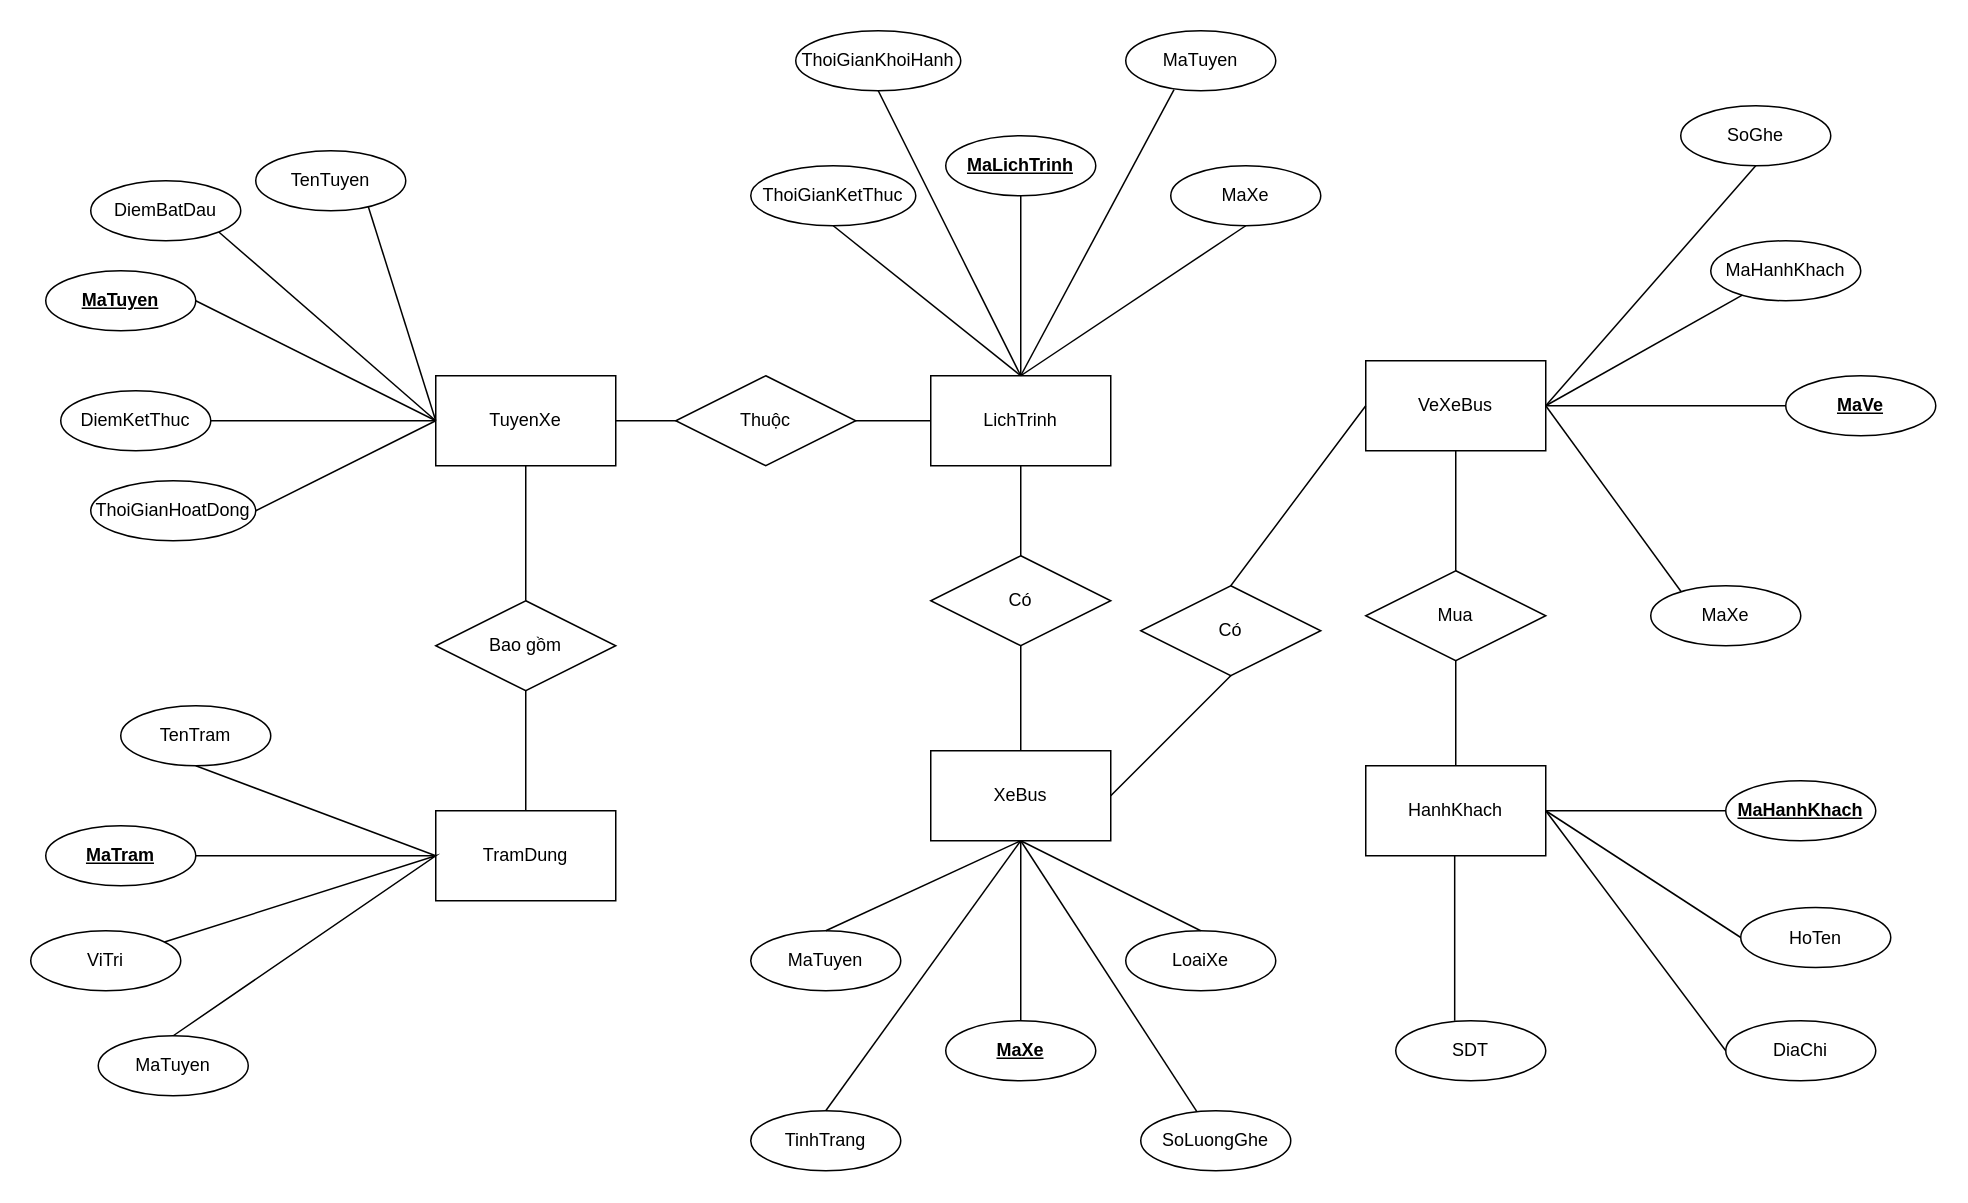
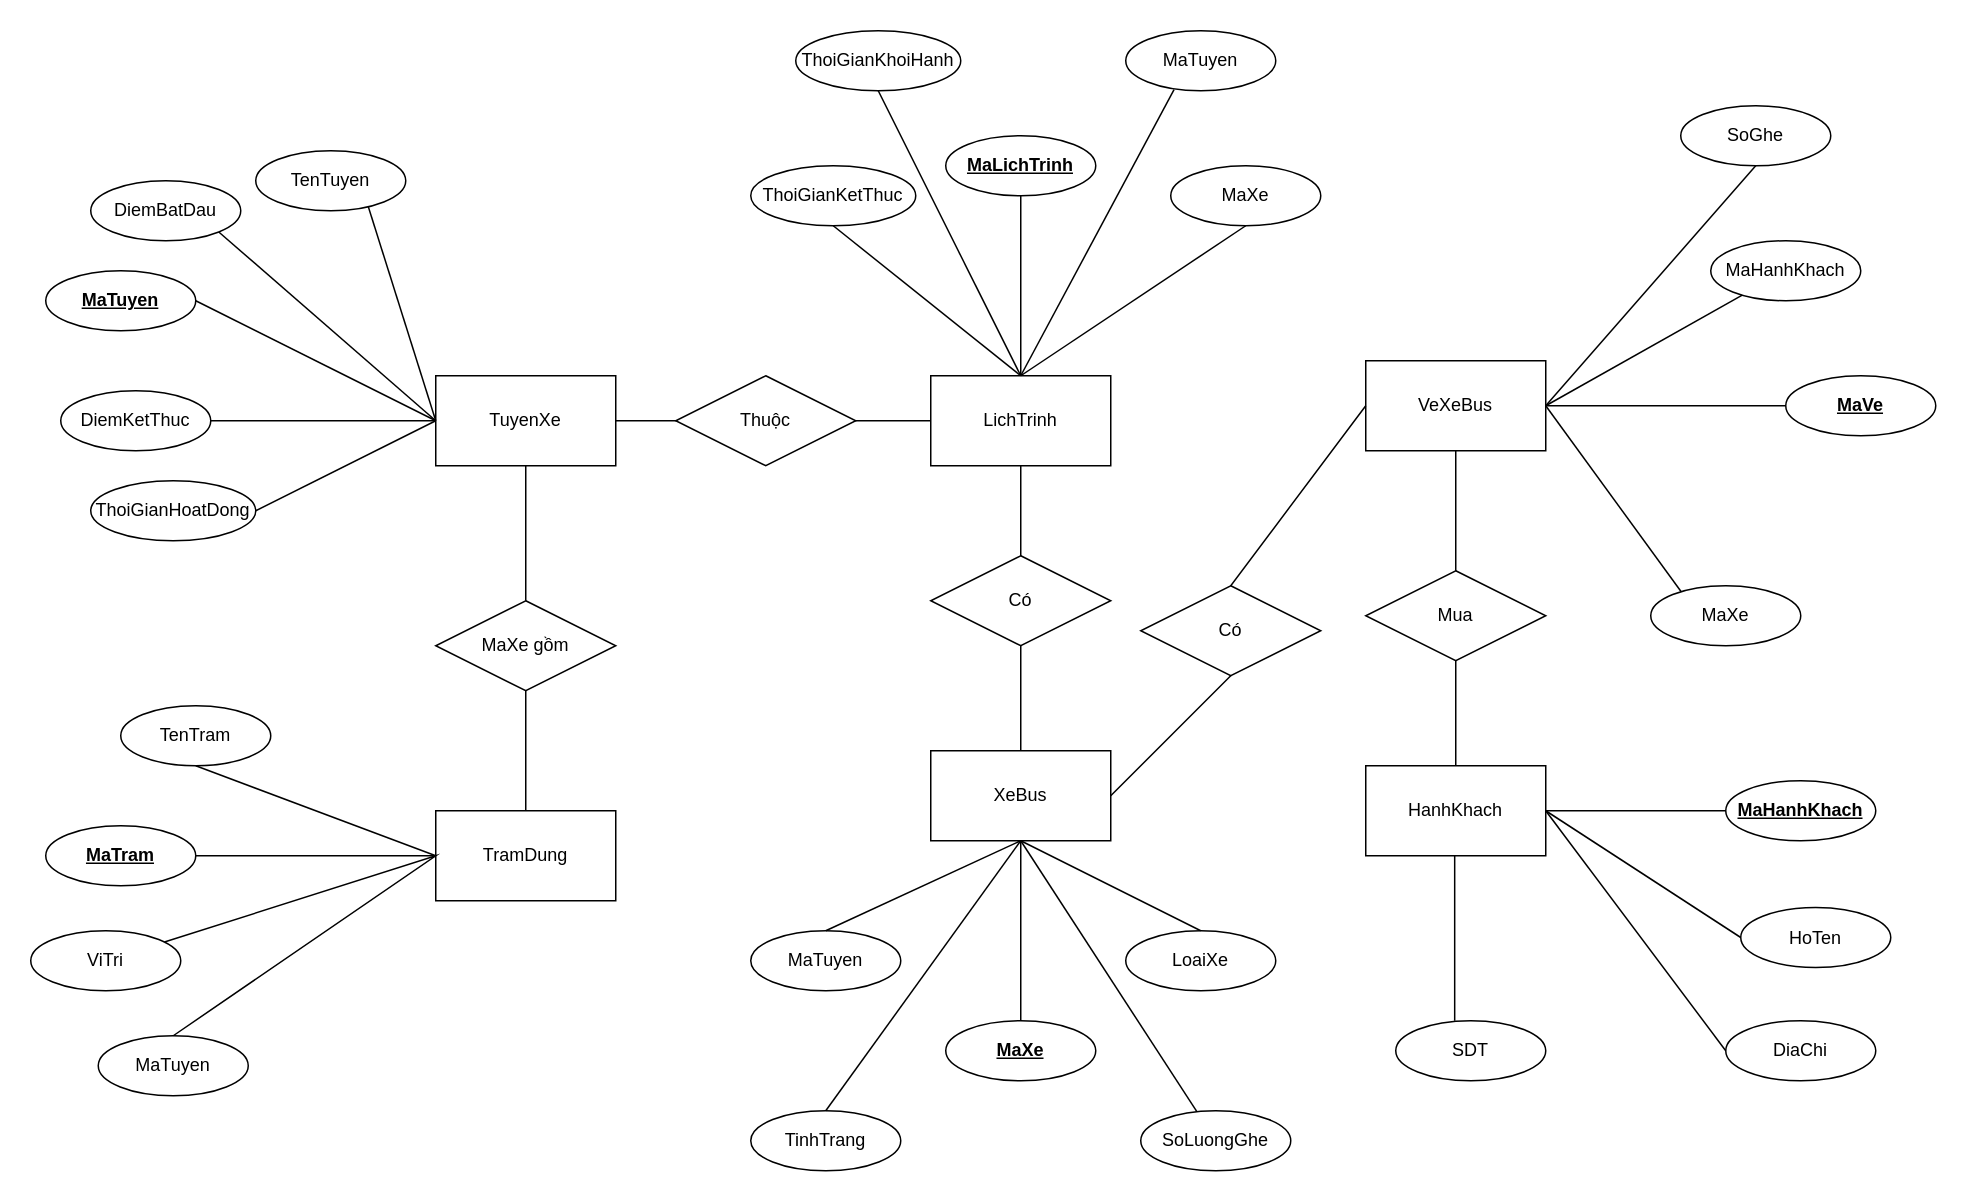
(526, 646) -> (526, 646)
